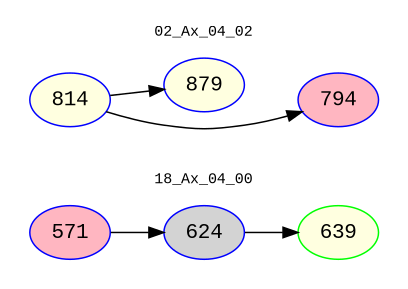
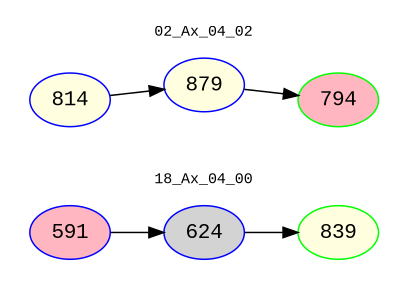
(338, 100) -> (338, 100)
(197, 129) -> (264, 92)
(70, 232) -> (70, 232)
(338, 232) -> (338, 232)
